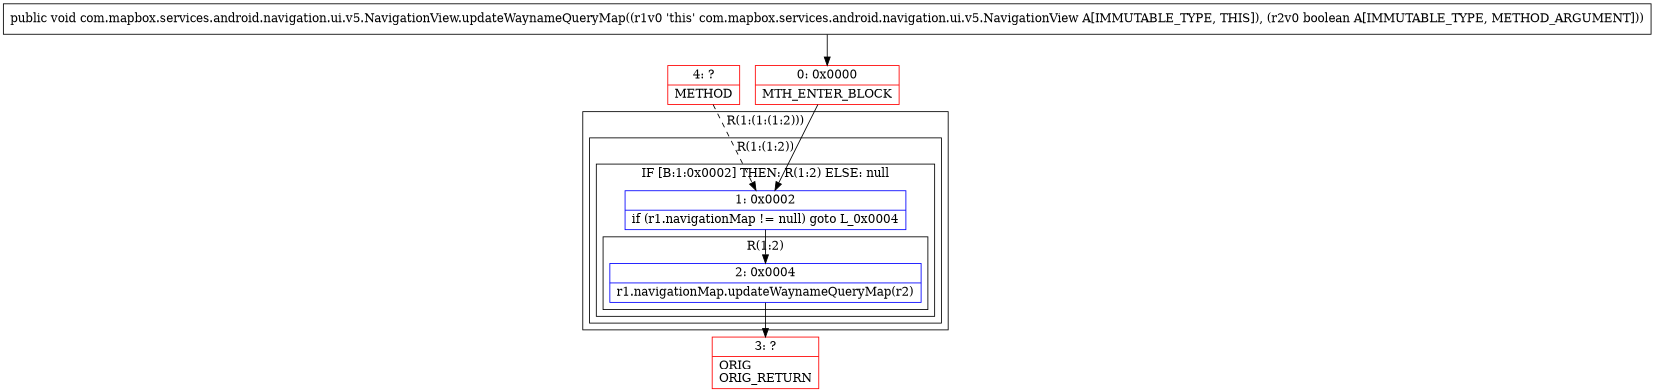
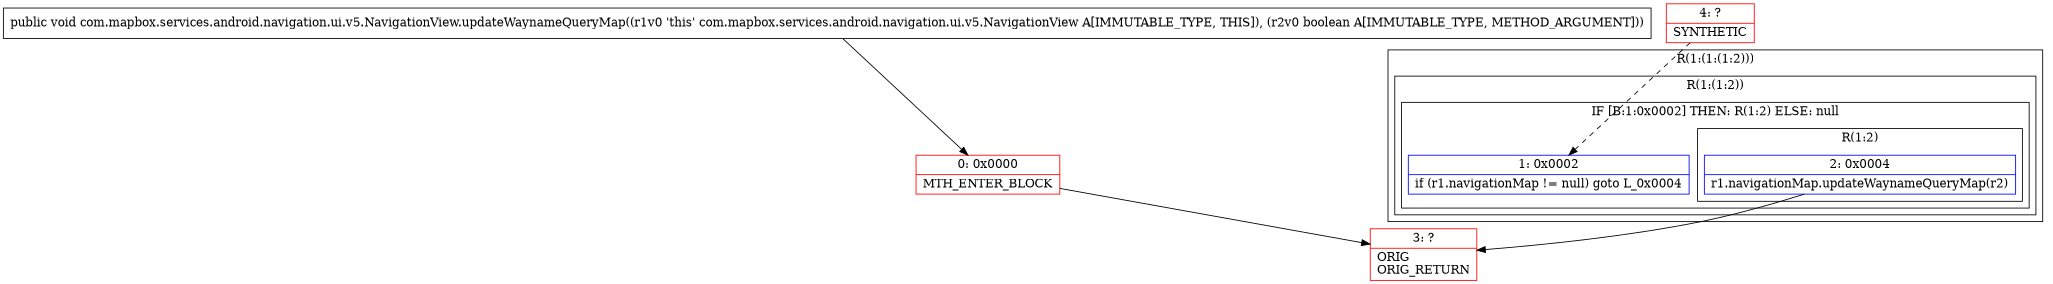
(704, 94) -> (1710, 33)
(798, 144) -> (1211, 216)
(765, 242) -> none
